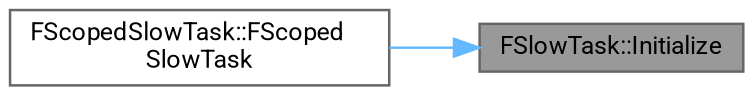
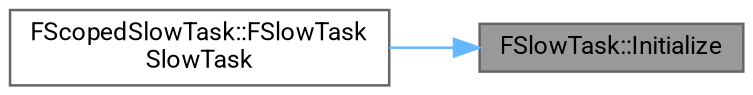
(200, 48) -> (200, 48)
